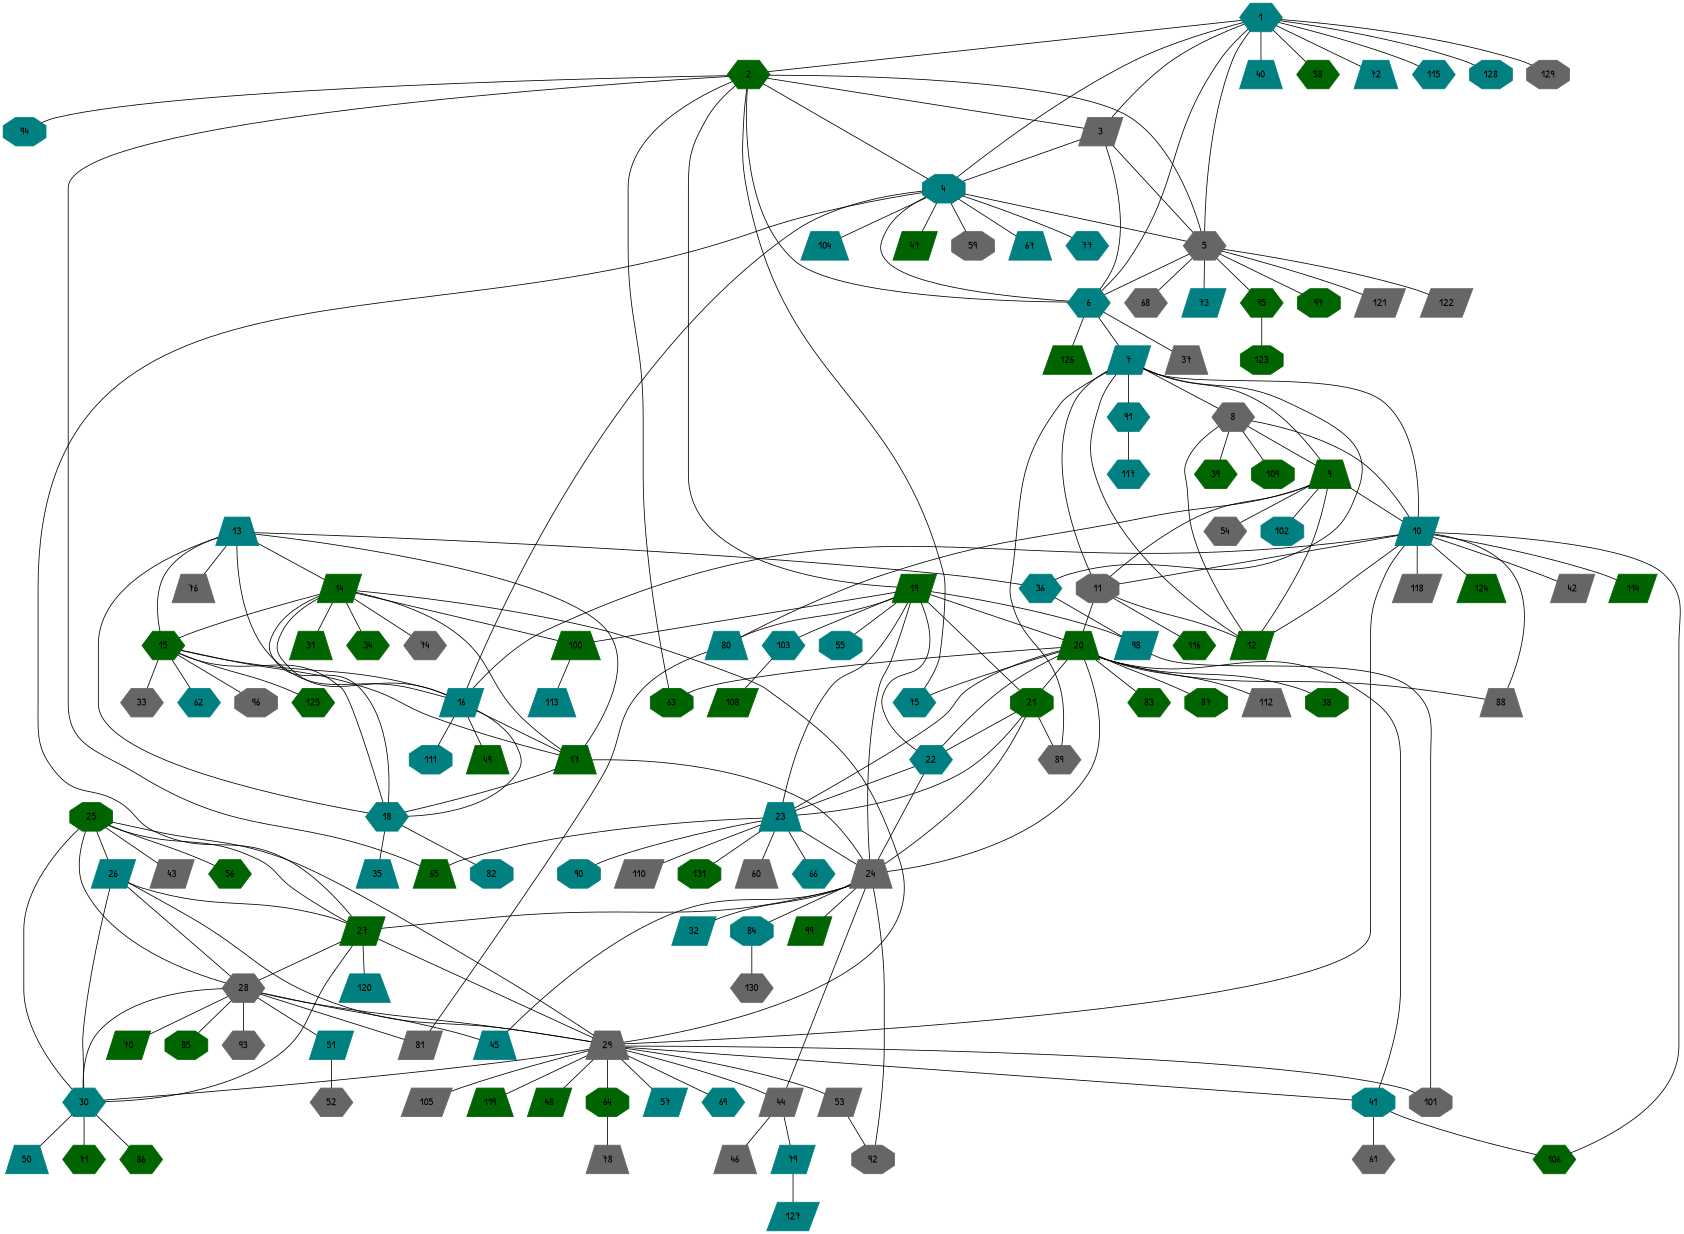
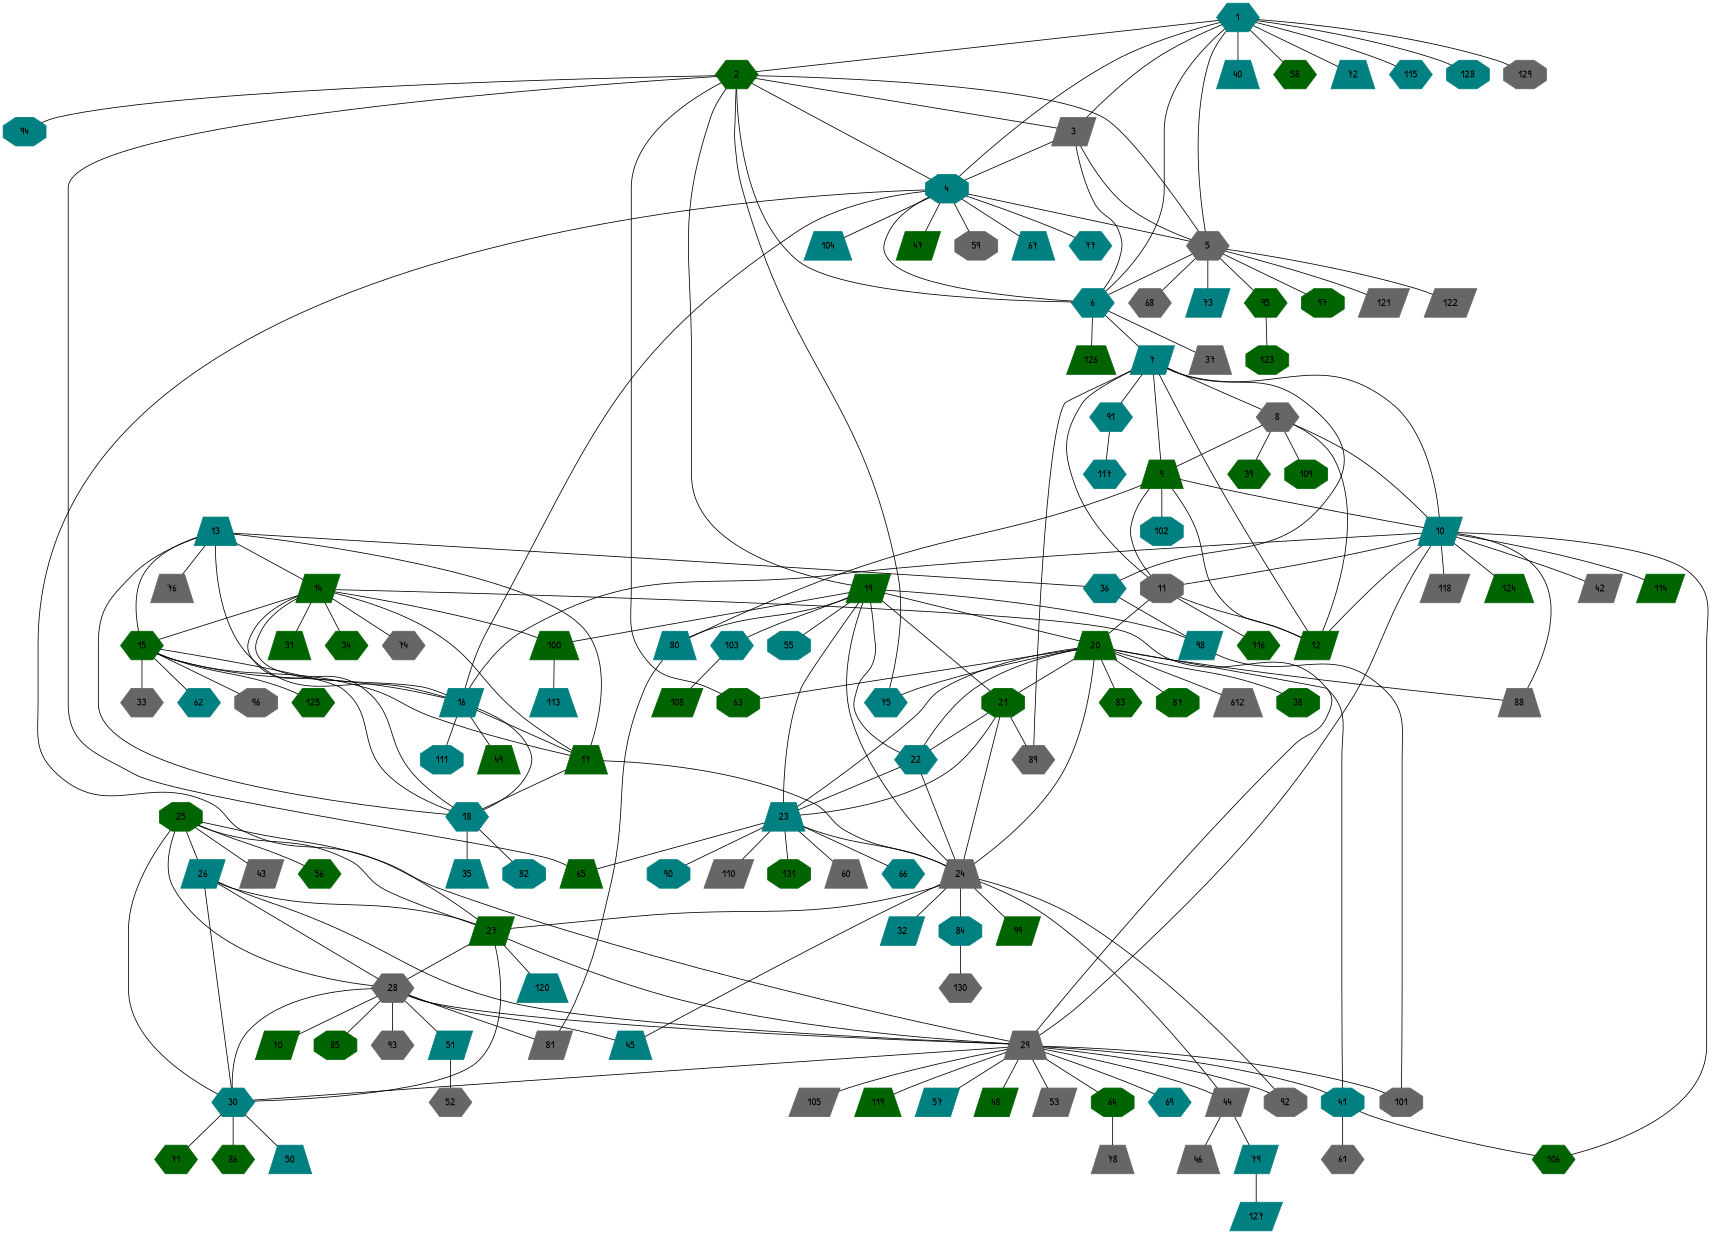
(1225, 531) -> none
(1267, 703) -> (1238, 703)
(857, 1131) -> (1158, 1064)
